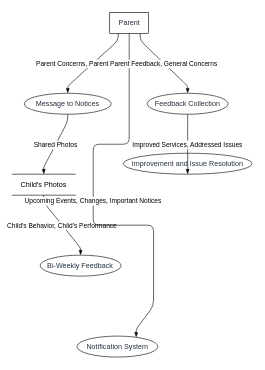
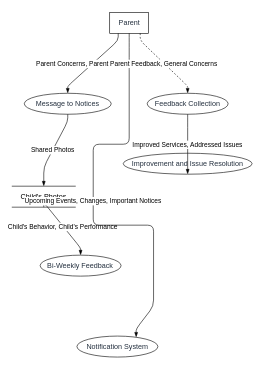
(179, 78) -> (179, 78)
(44, 185) -> (44, 197)
